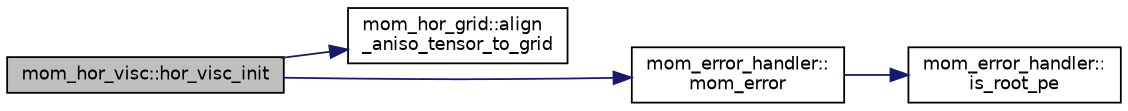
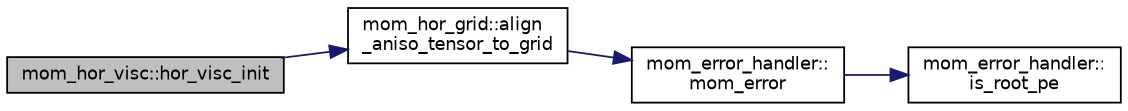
(449, 79) -> (591, 54)
